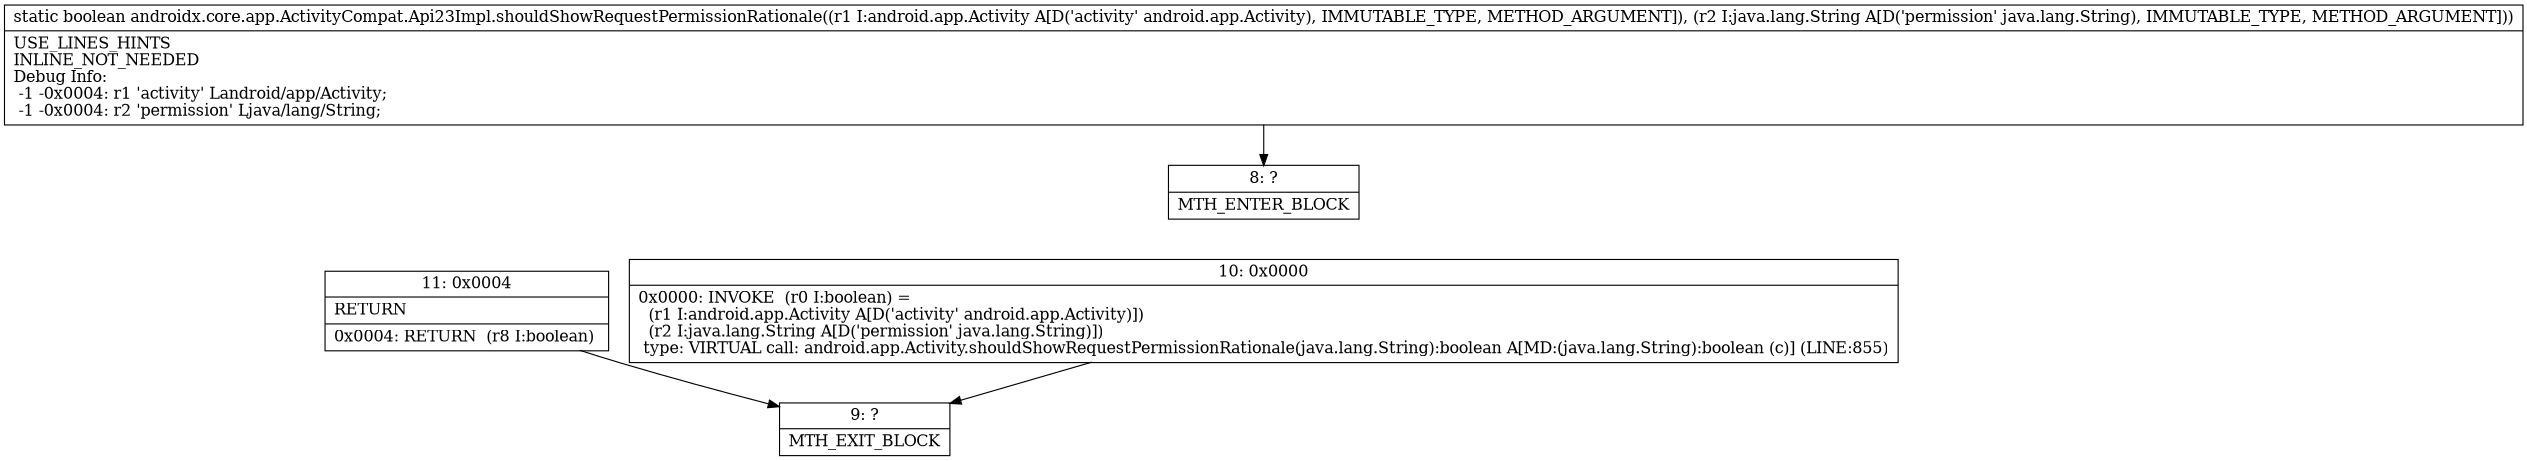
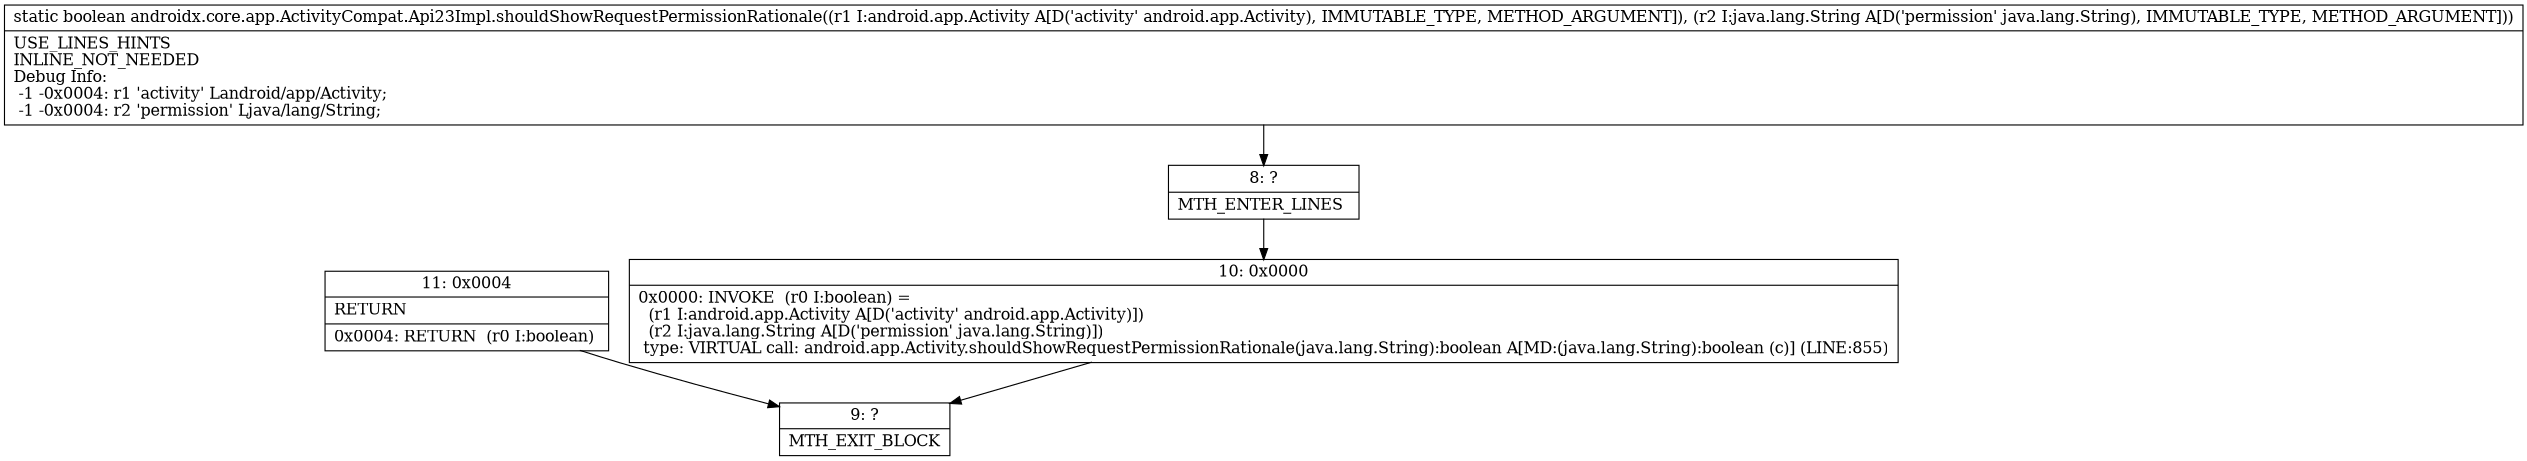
(1264, 205) -> (1260, 205)
none -> (1264, 233)
(467, 337) -> (467, 337)
